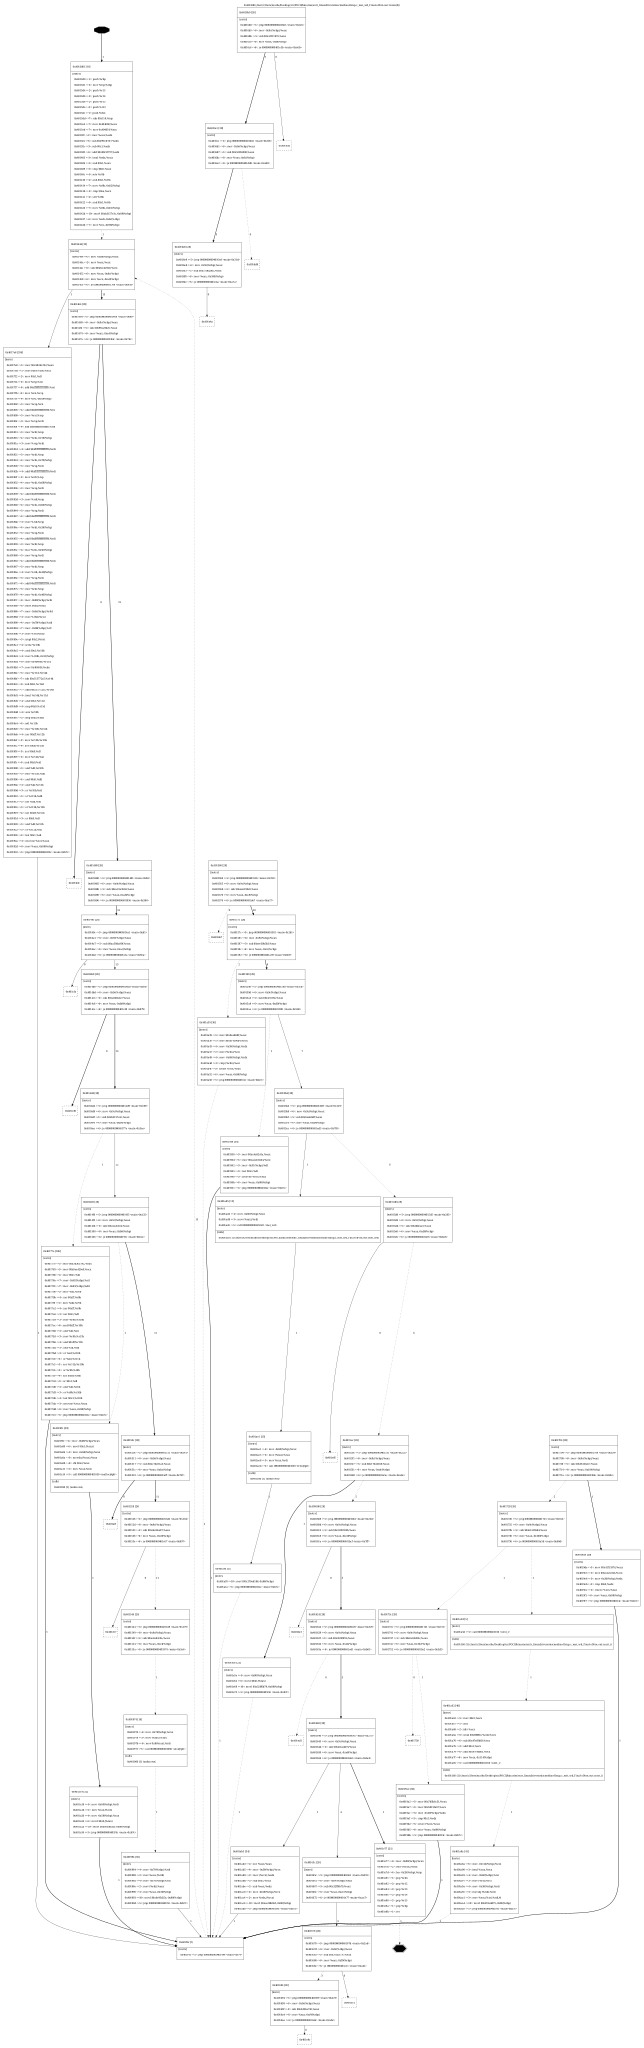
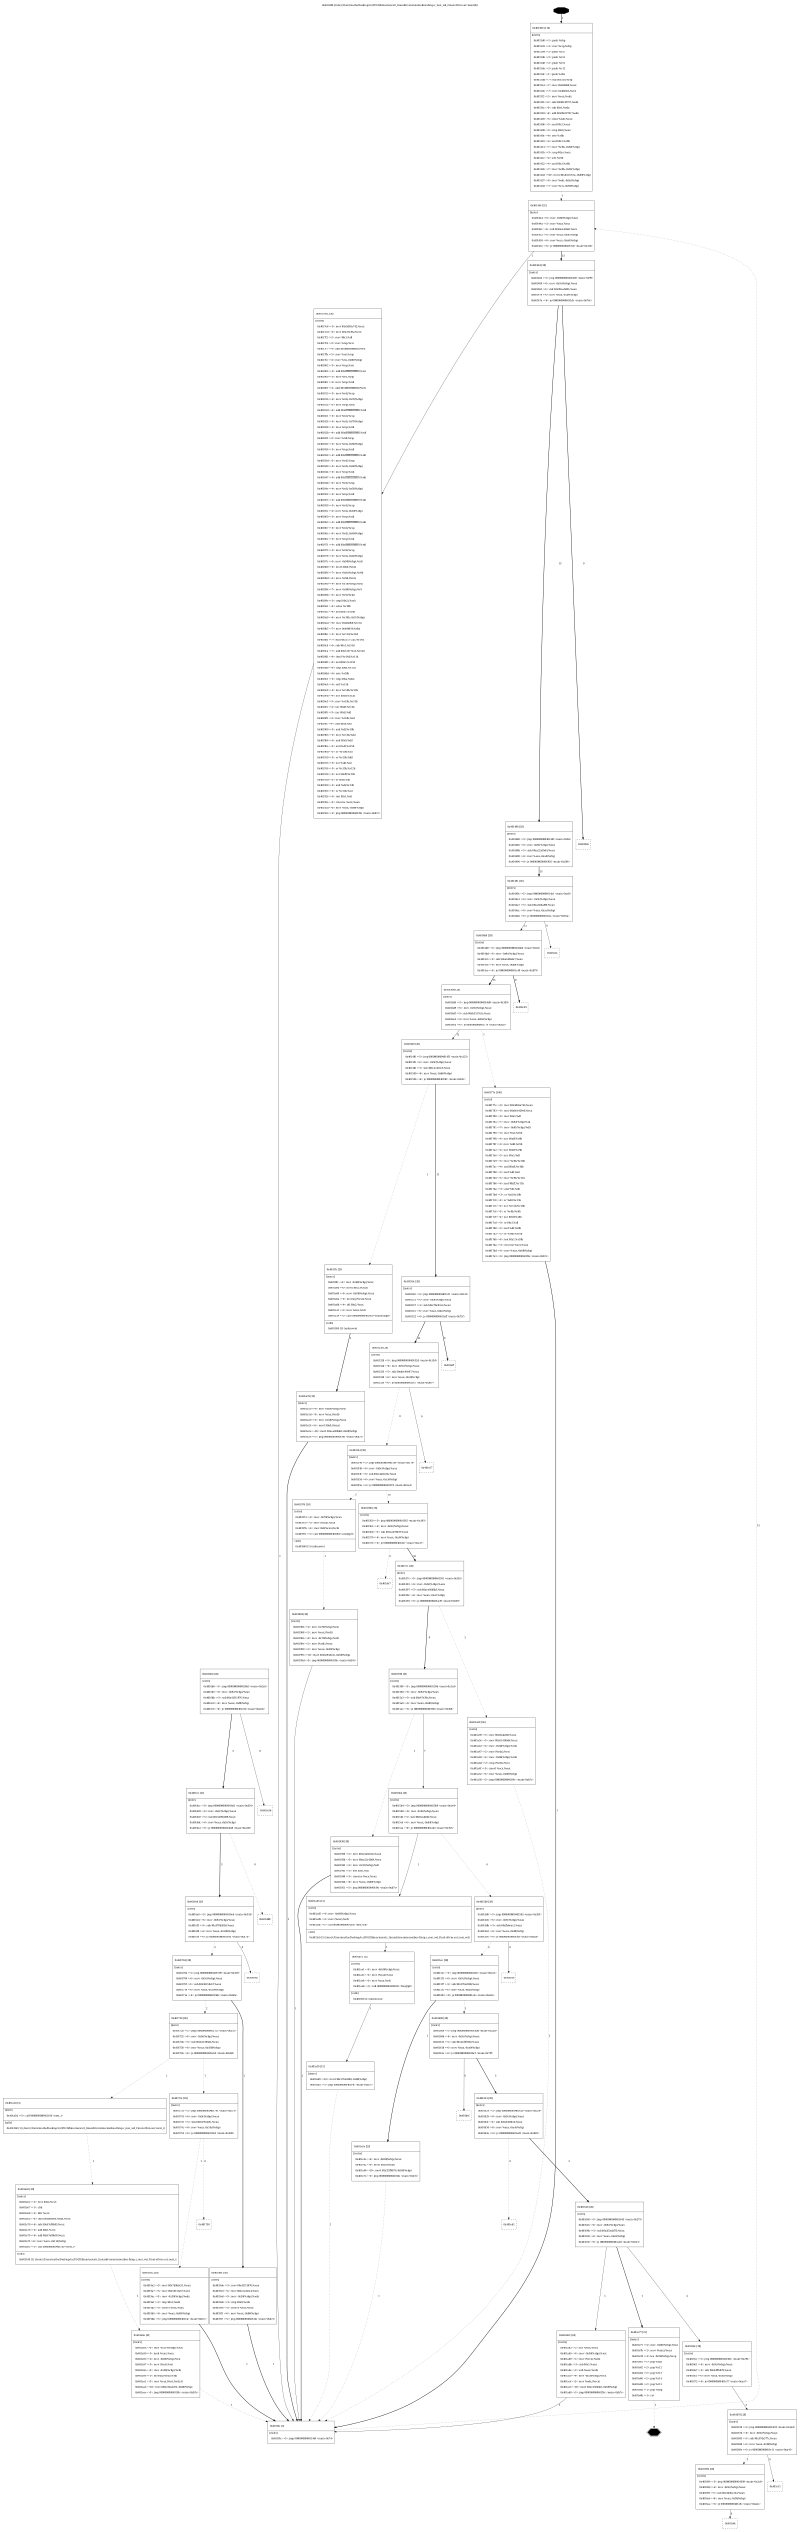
none -> (387, 1496)
none -> (213, 1948)
